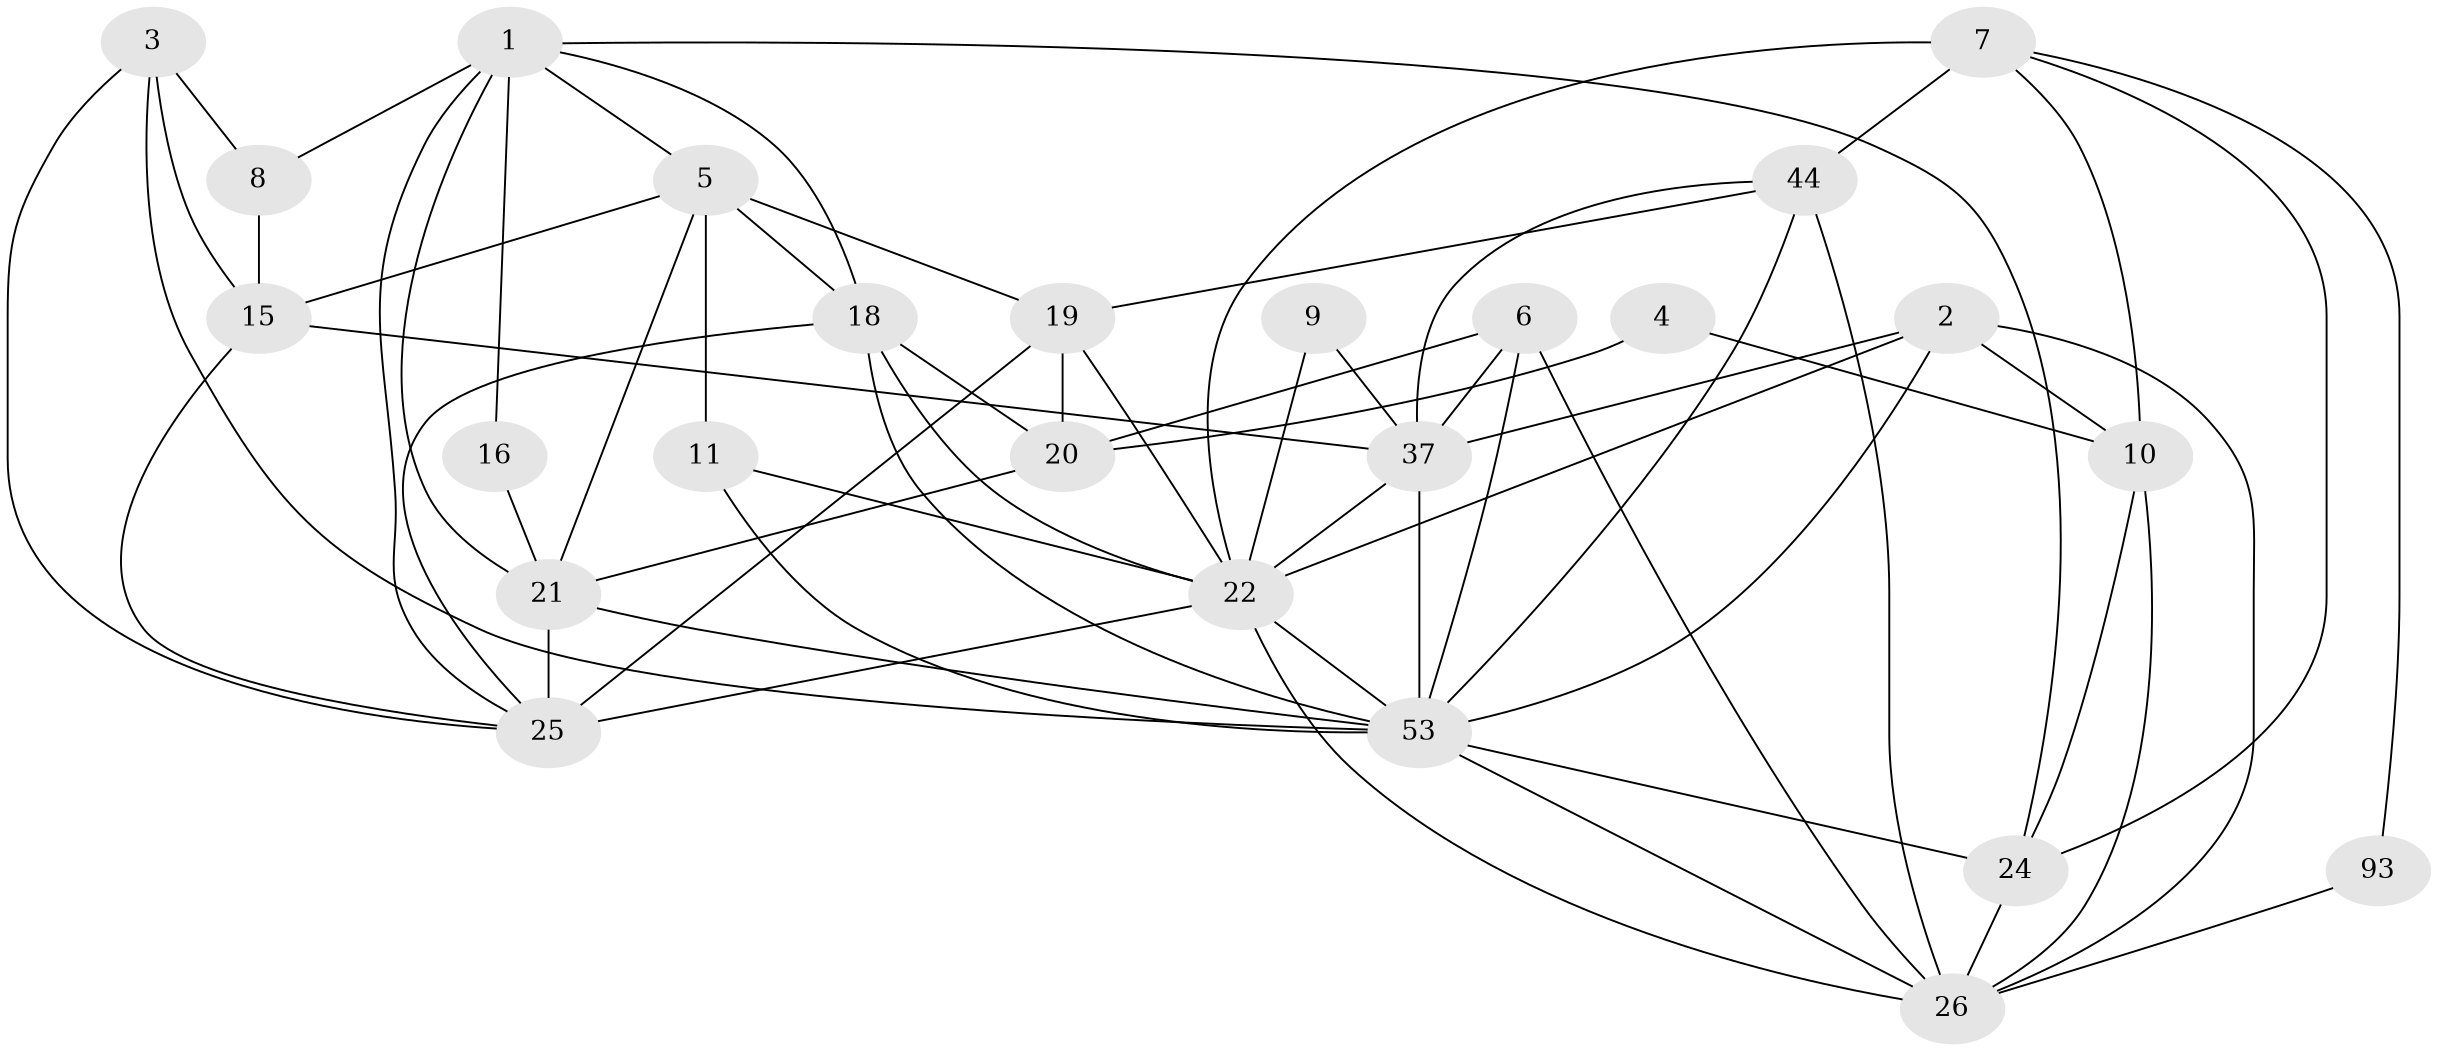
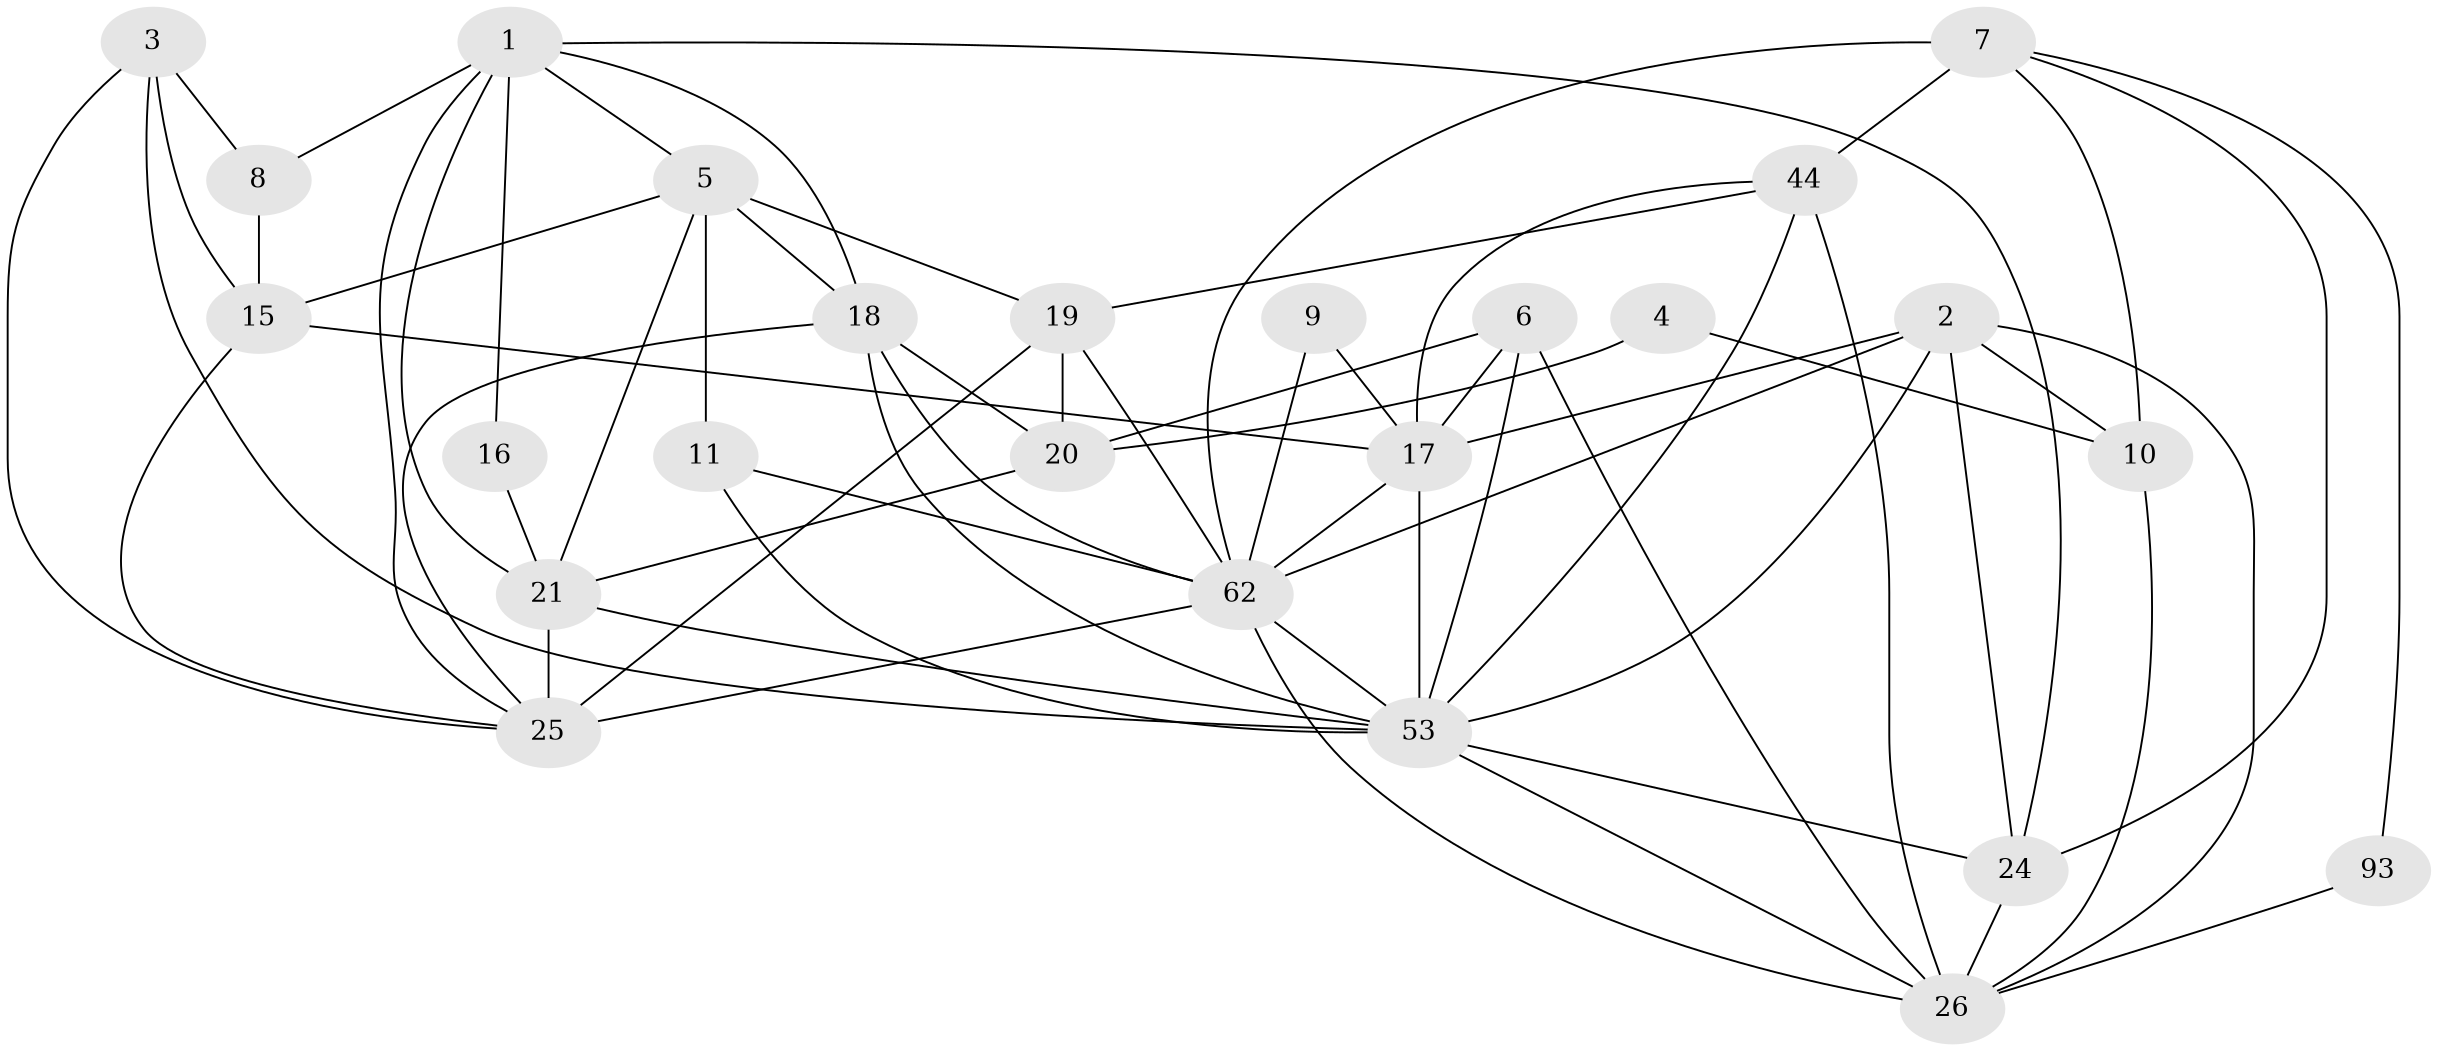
(1419, 456) -> (1419, 456)
(1241, 595) -> (1241, 595)
(2093, 667) -> (1981, 595)
